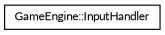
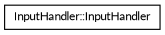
(82, 17) -> (82, 17)
